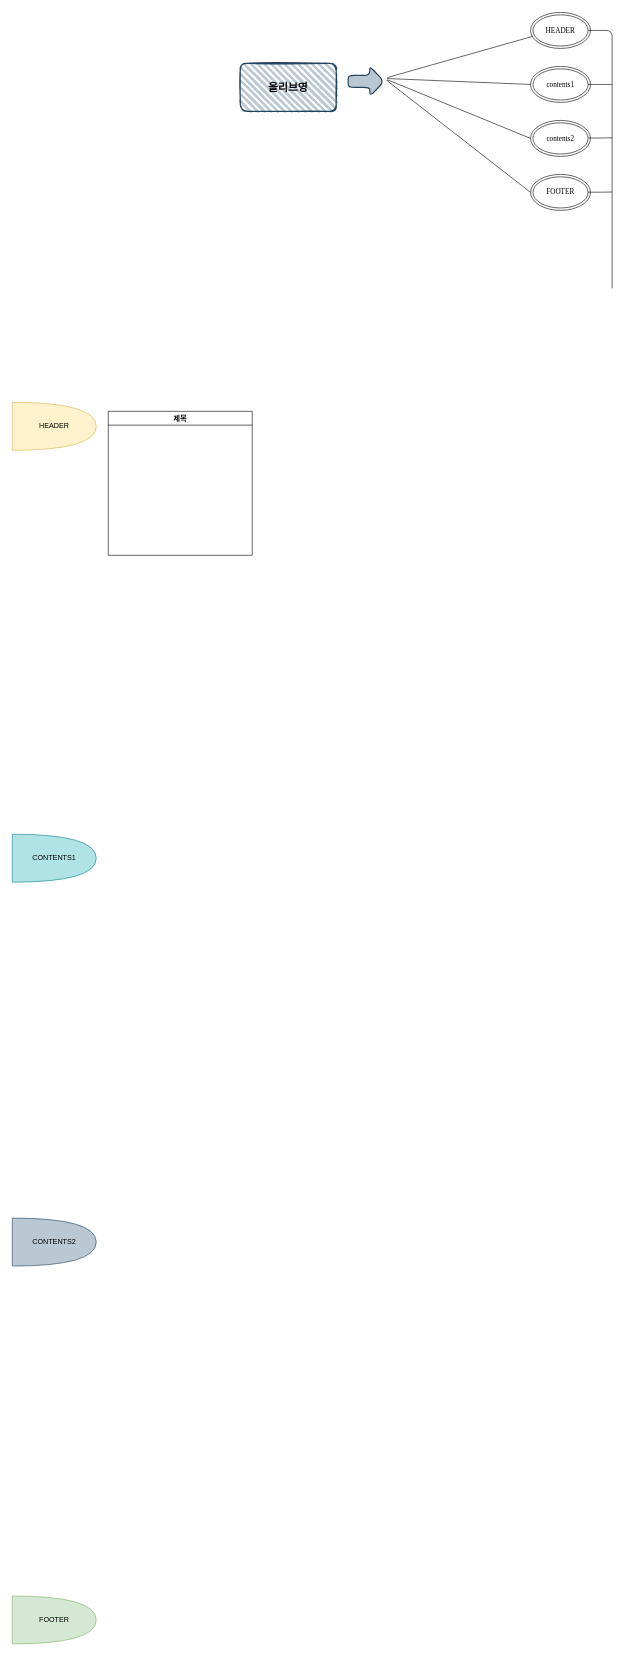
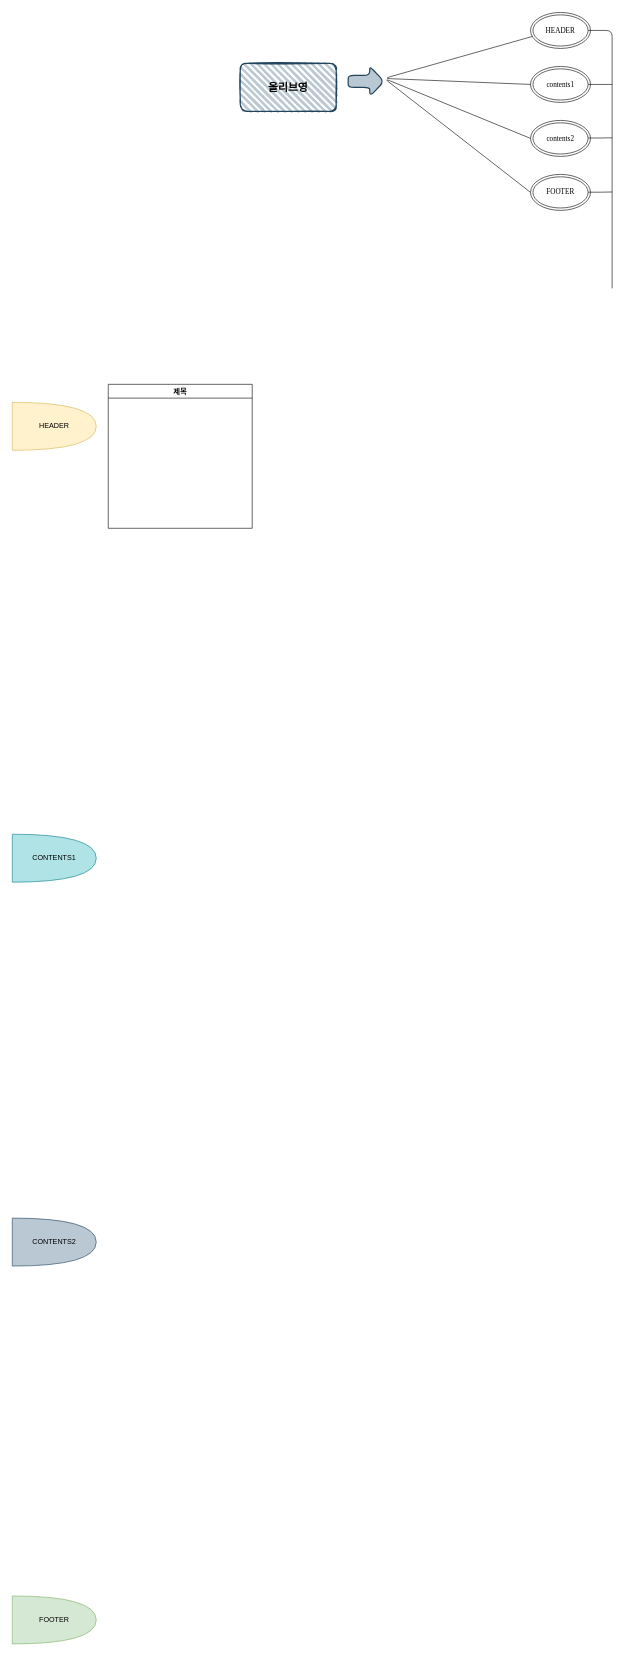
(180, 483) -> (180, 456)
